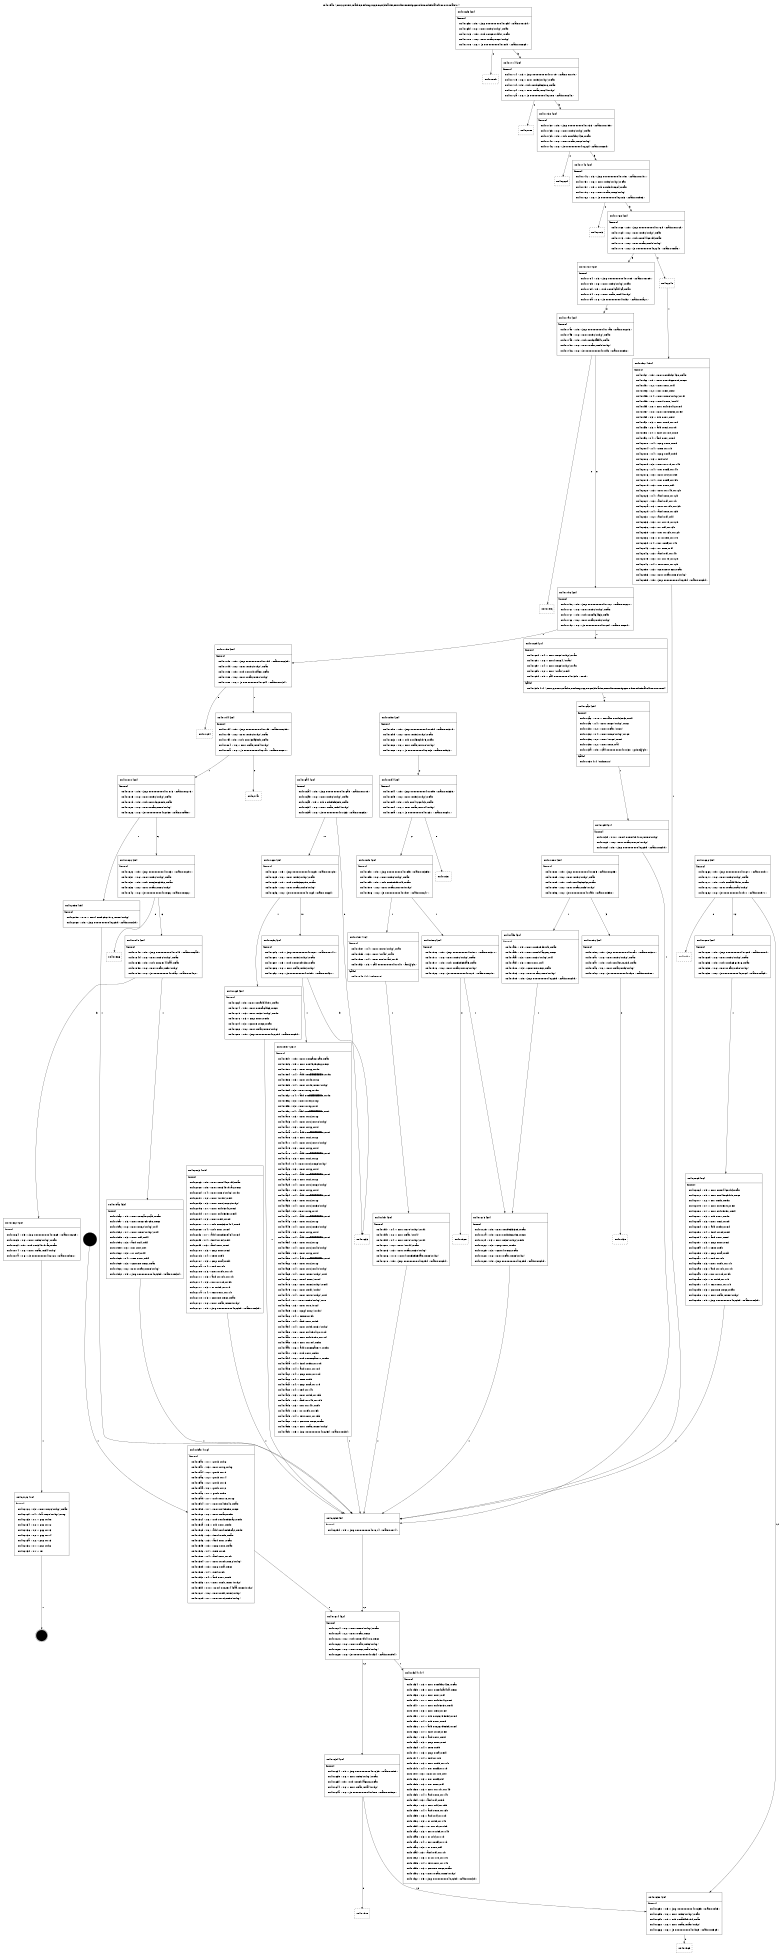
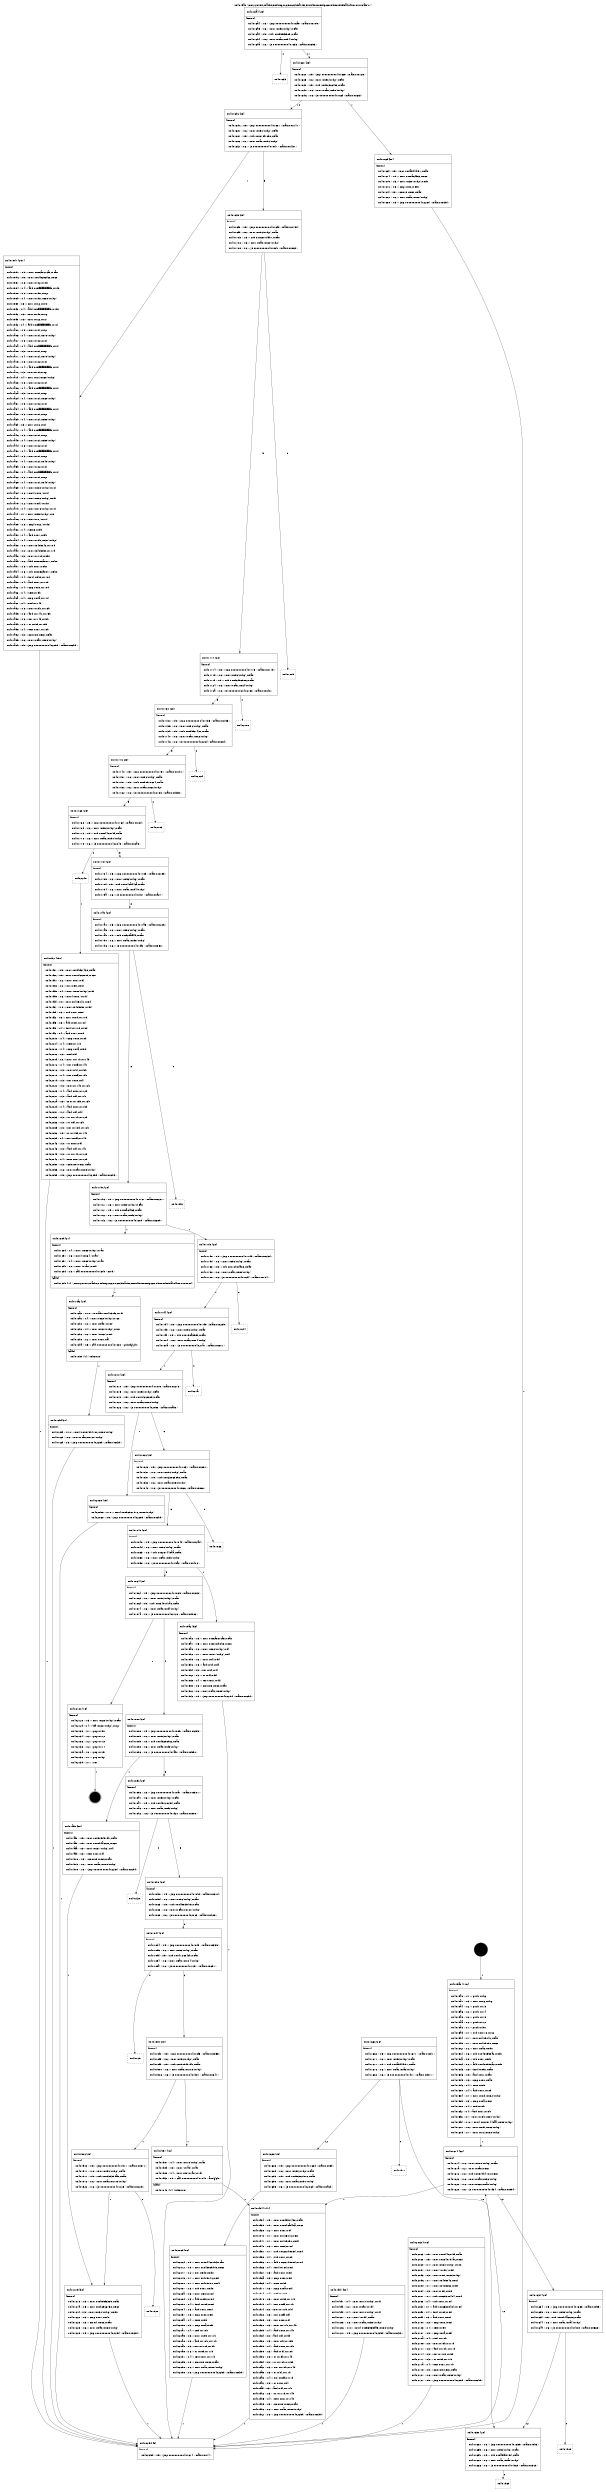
(367, 1094) -> (263, 180)
(397, 1096) -> (236, 2193)
none -> (164, 1666)
none -> (174, 1847)
none -> (233, 2430)
